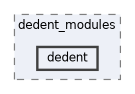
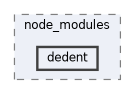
(67, 26) -> (67, 26)
